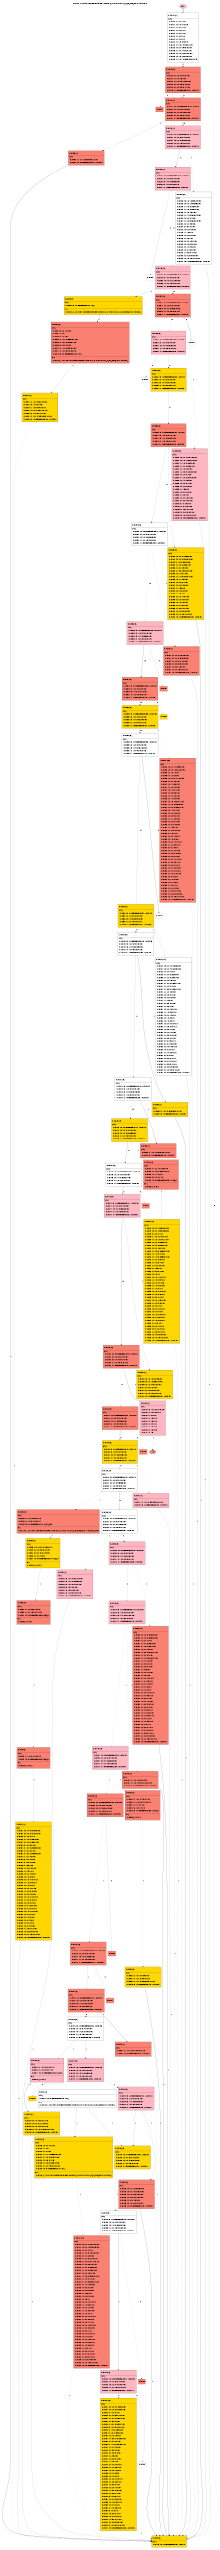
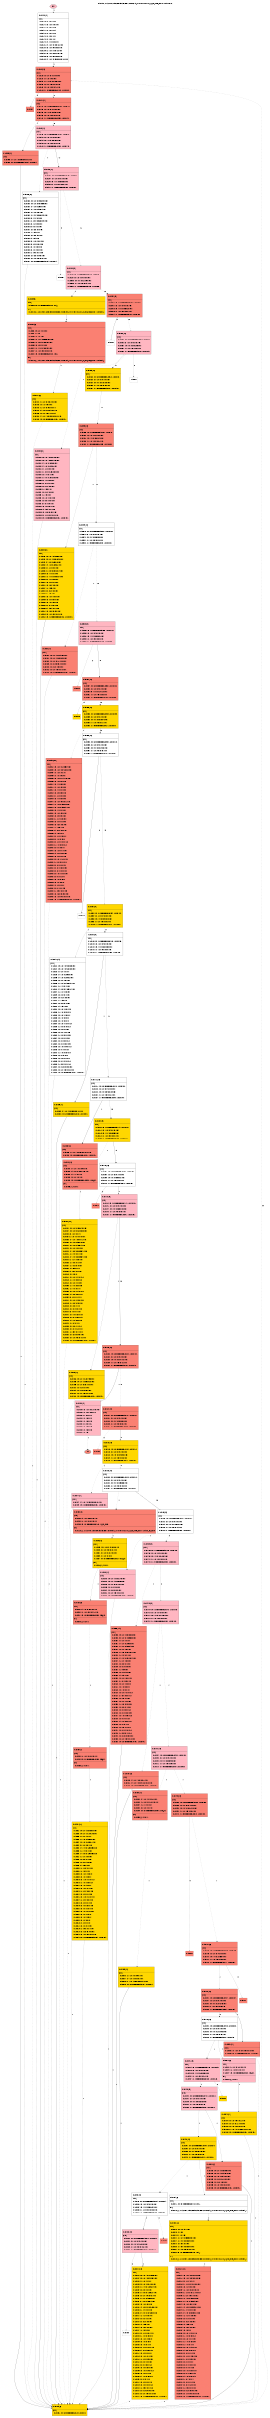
(104, 2126) -> (201, 2177)
